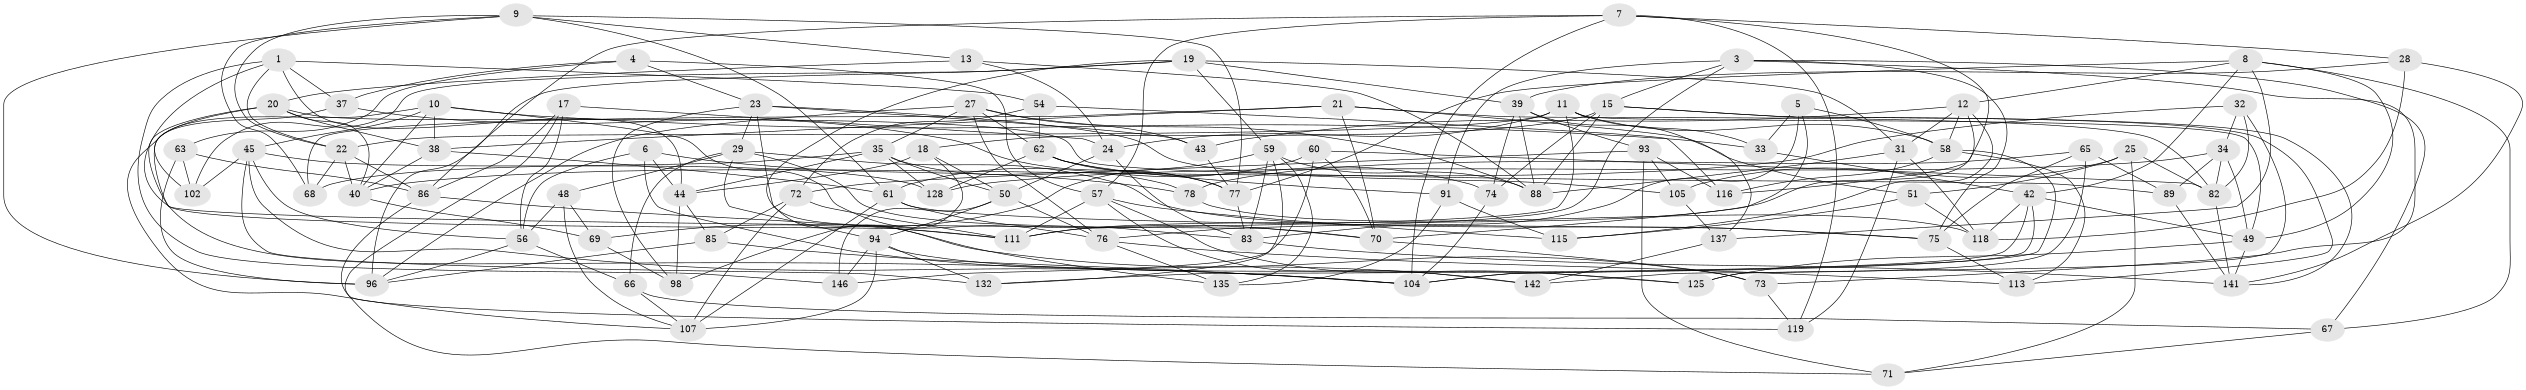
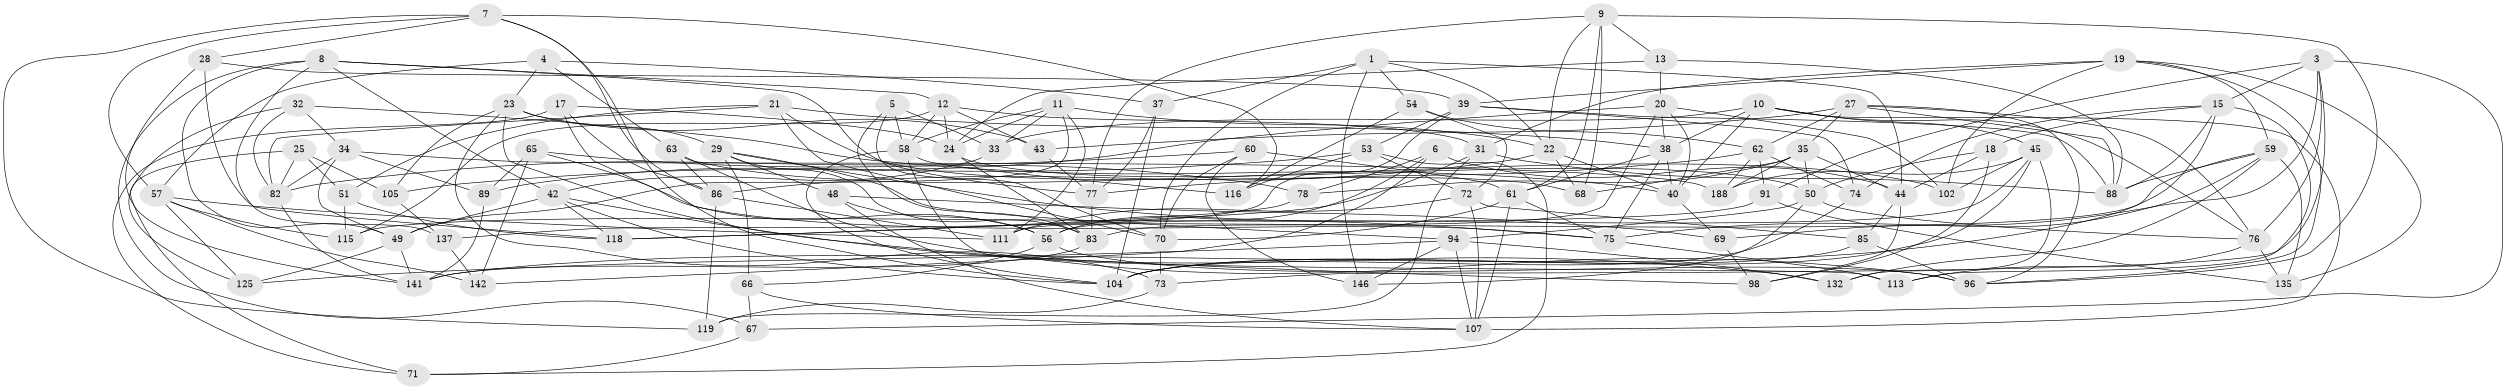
(1644, 150) -> (1367, 150)
(935, 195) -> (1719, 195)
none -> (1638, 195)
(1526, 221) -> (946, 127)
